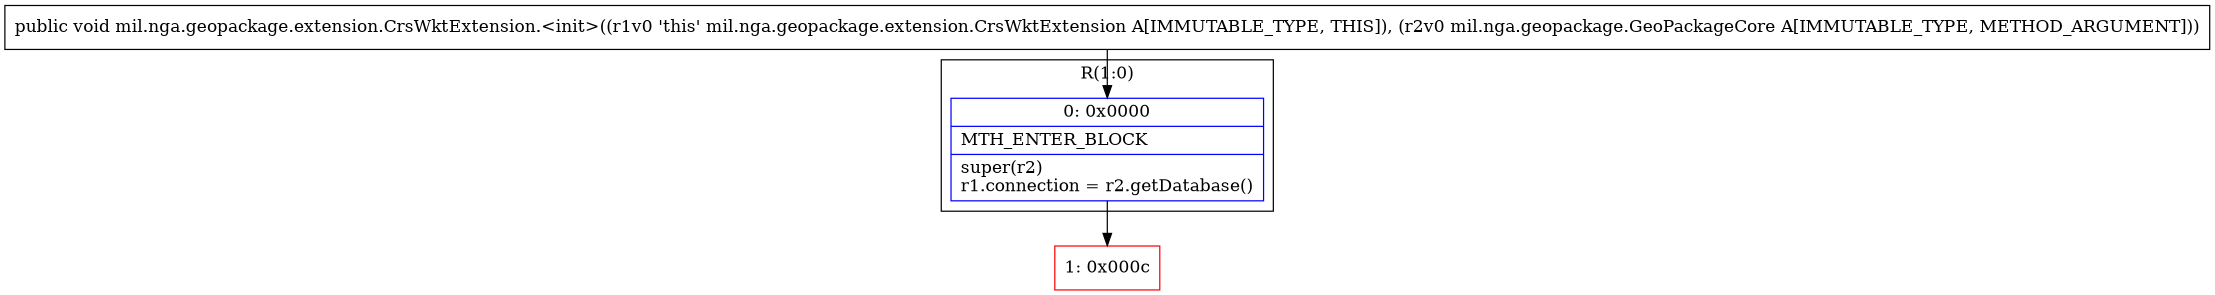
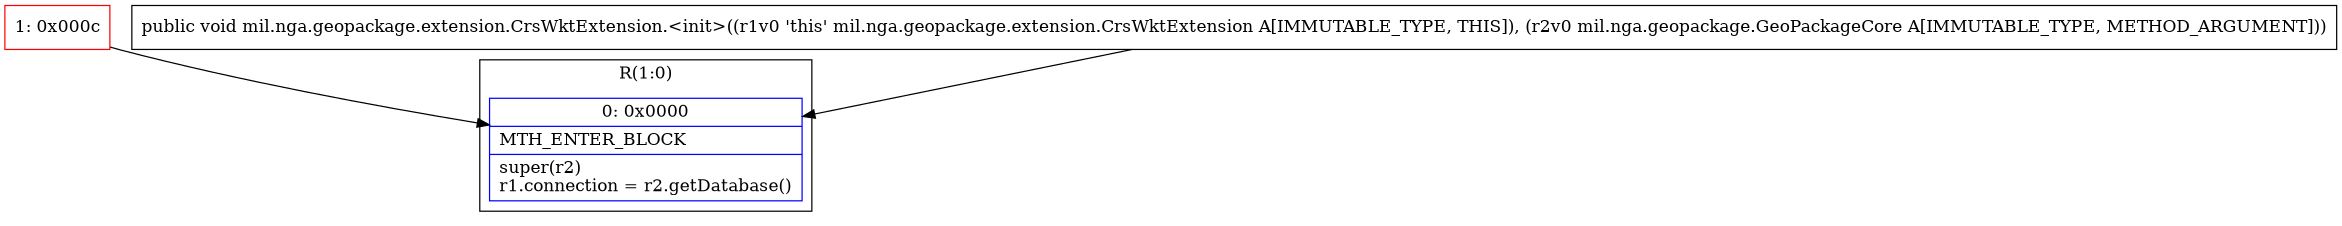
(1107, 219) -> (293, 89)
